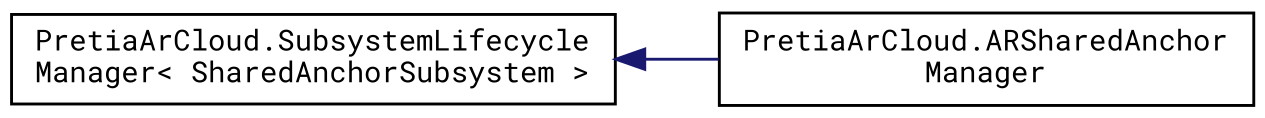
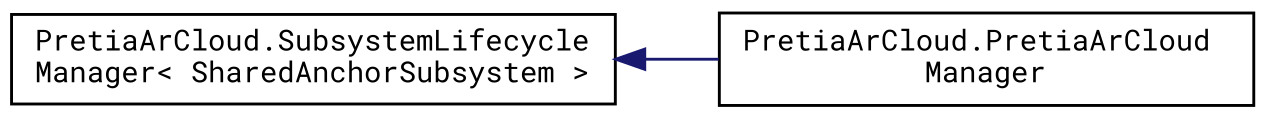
(987, 59) -> (987, 59)
